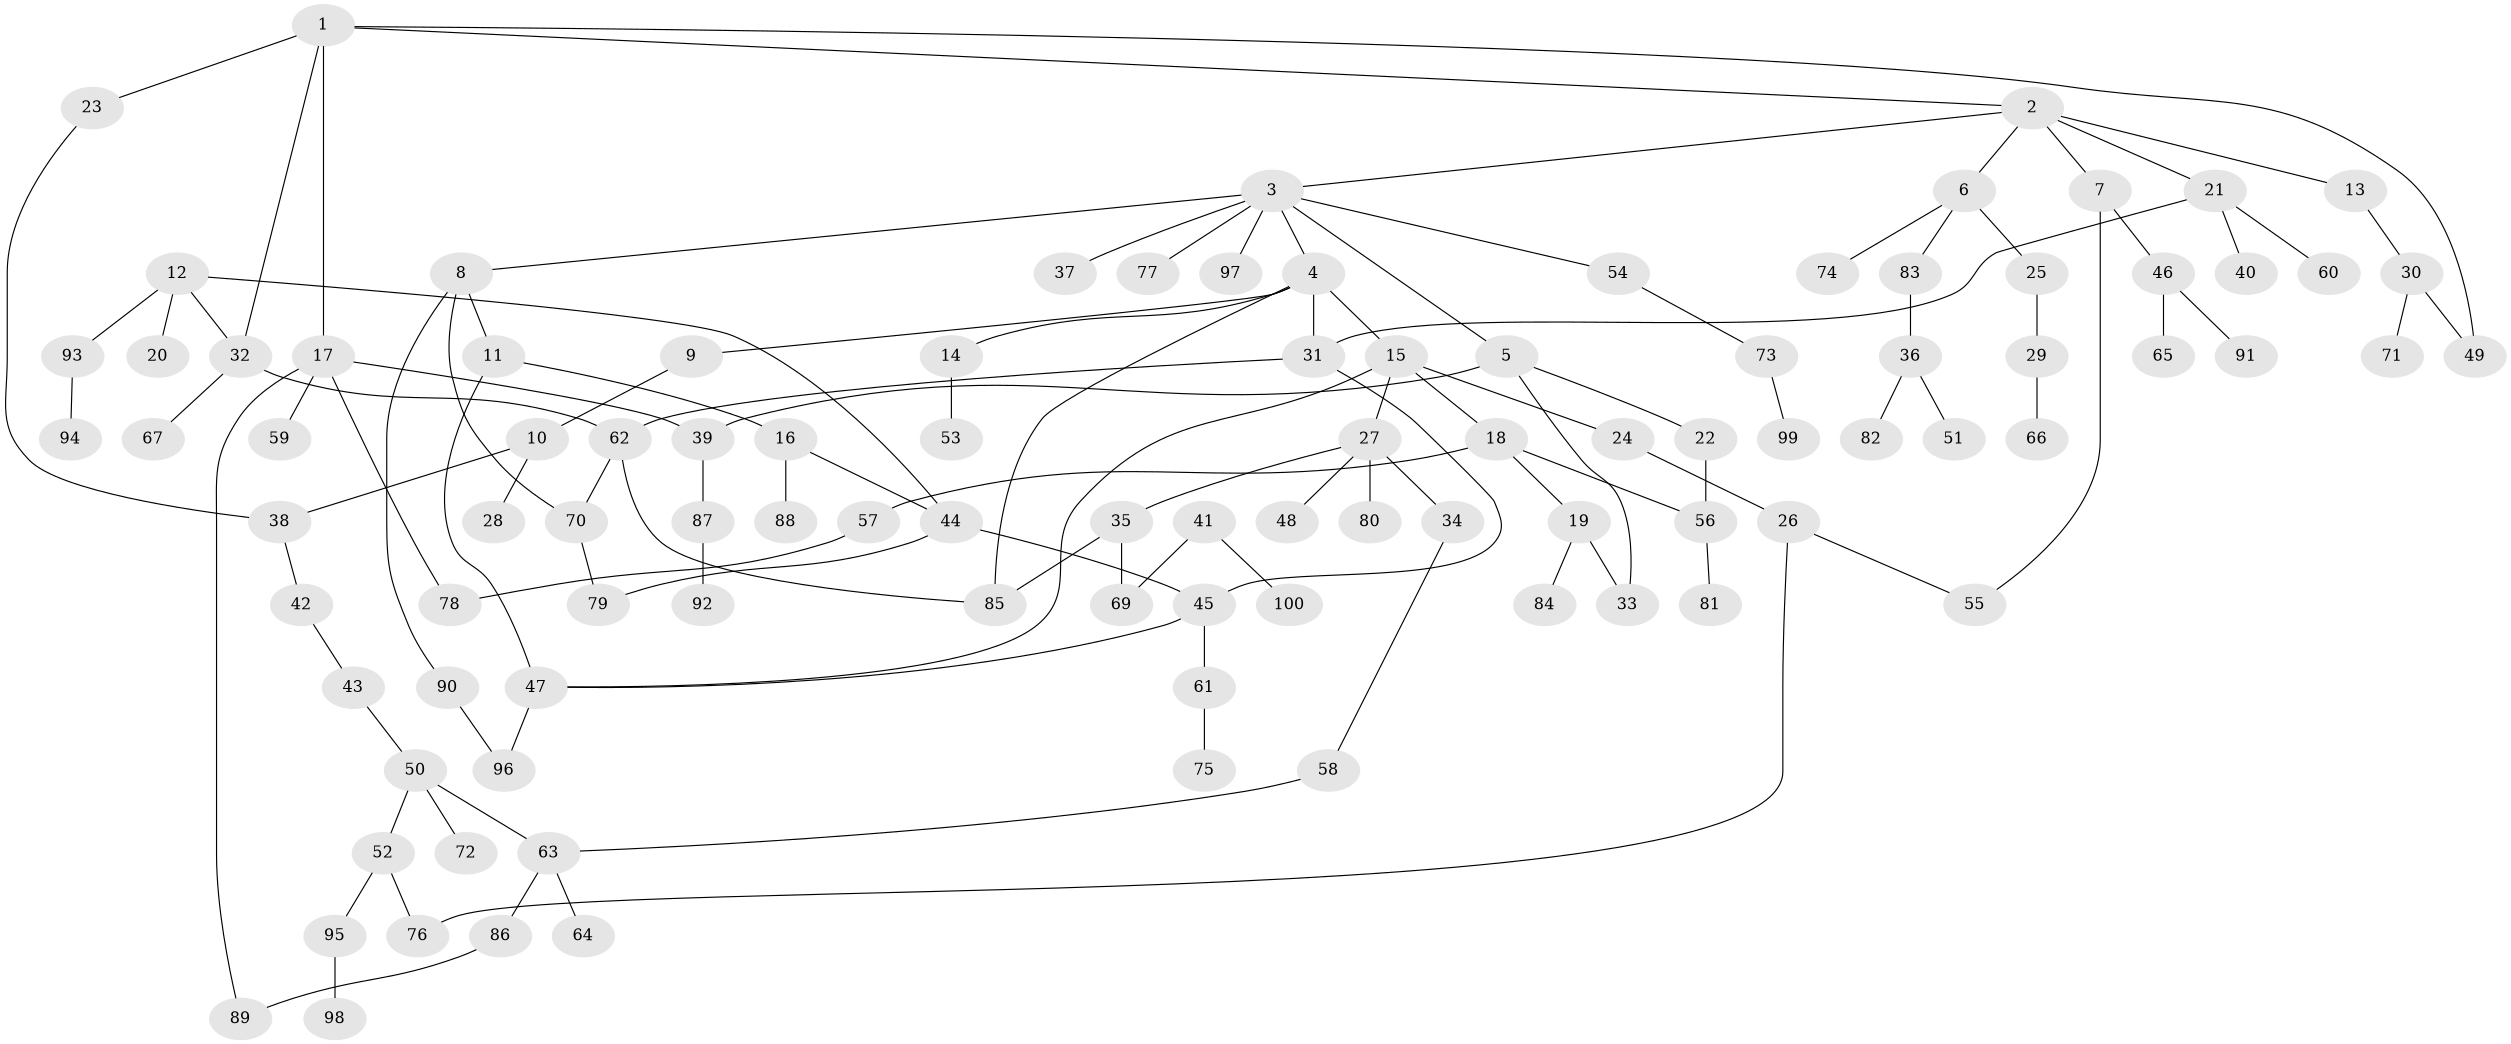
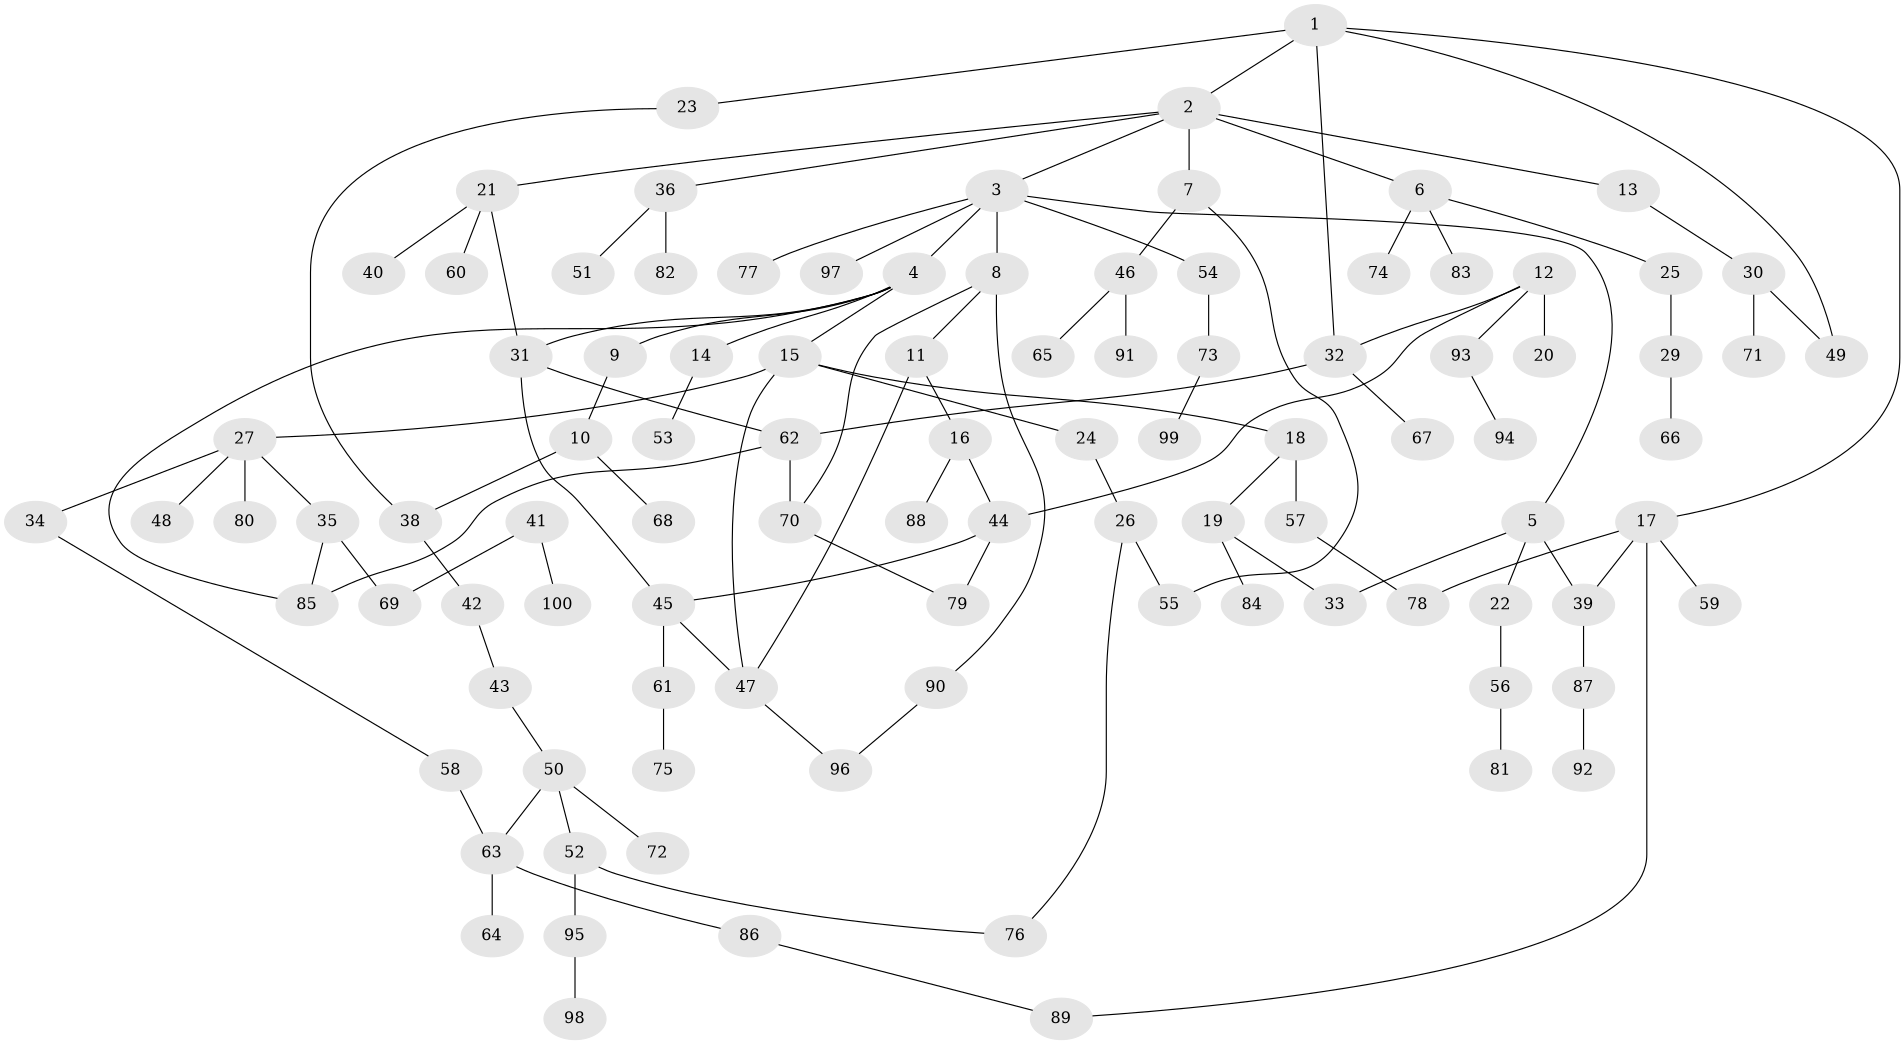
(1065, 274) -> none
(1910, 315) -> (927, 150)
(1586, 475) -> none
(494, 522) -> (664, 522)
